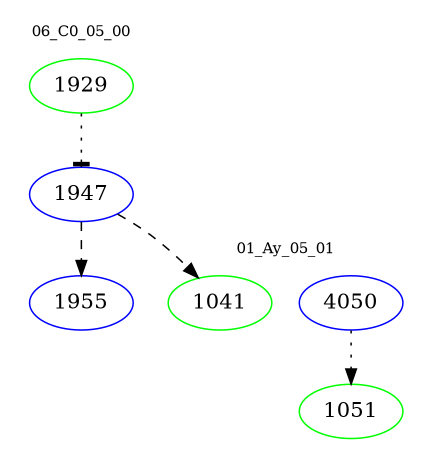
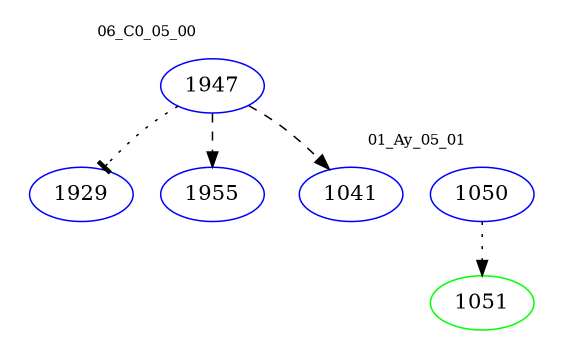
(81, 86) -> (81, 194)
(81, 137) -> (141, 132)
(220, 303) -> (351, 194)
(351, 303) -> (482, 194)
